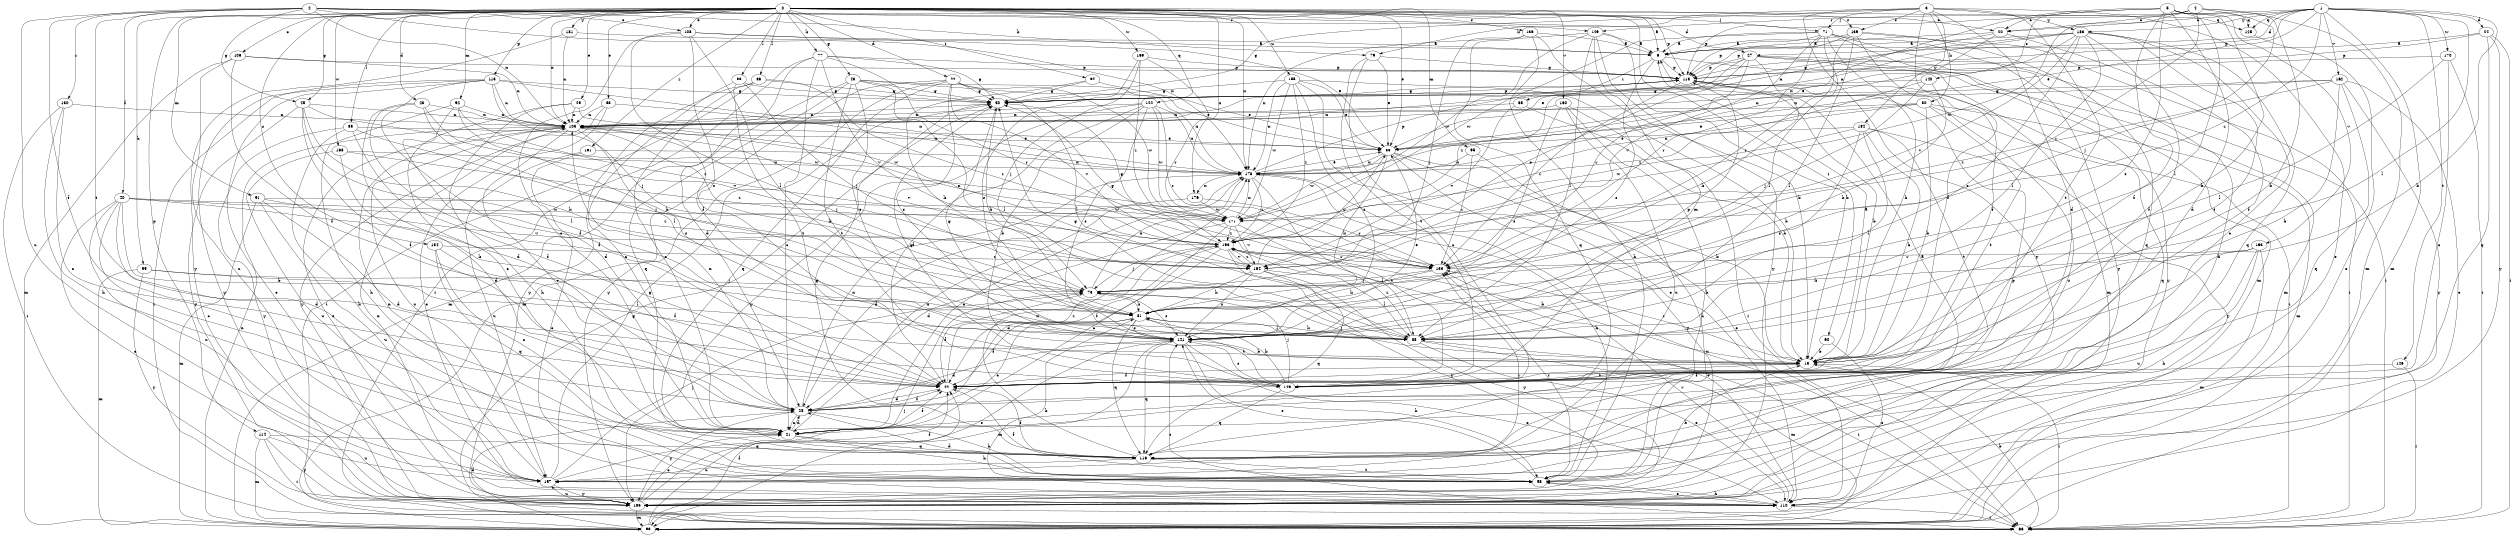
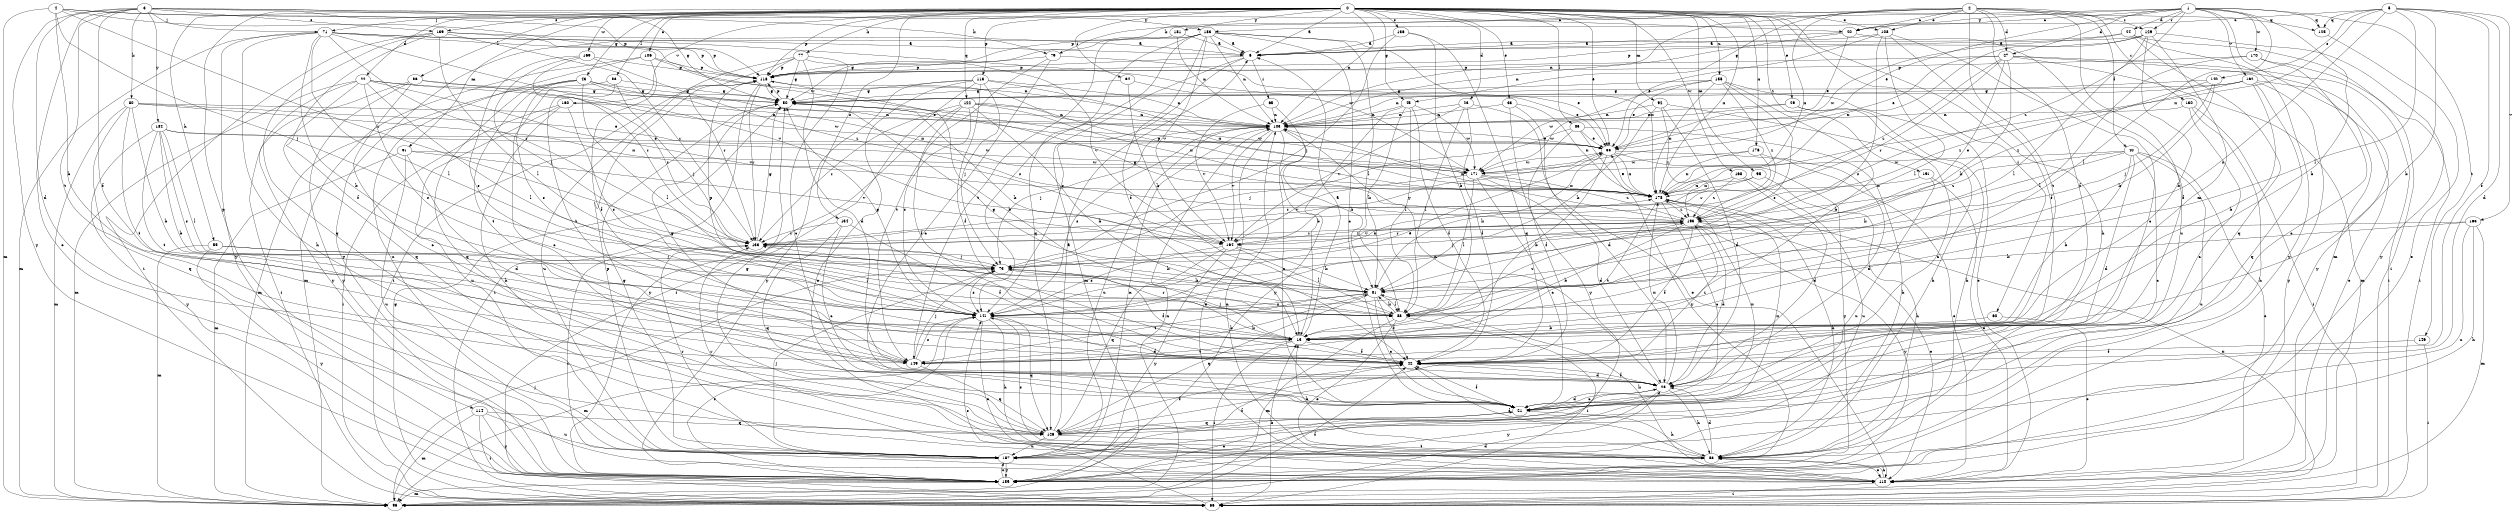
(1218, 178) -> (1703, 162)
(1610, 231) -> (1979, 121)
(1143, 458) -> (1051, 435)
